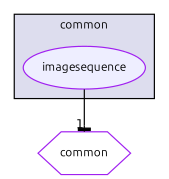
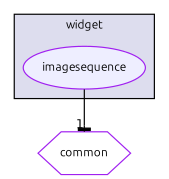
(84, 26) -> (84, 26)
